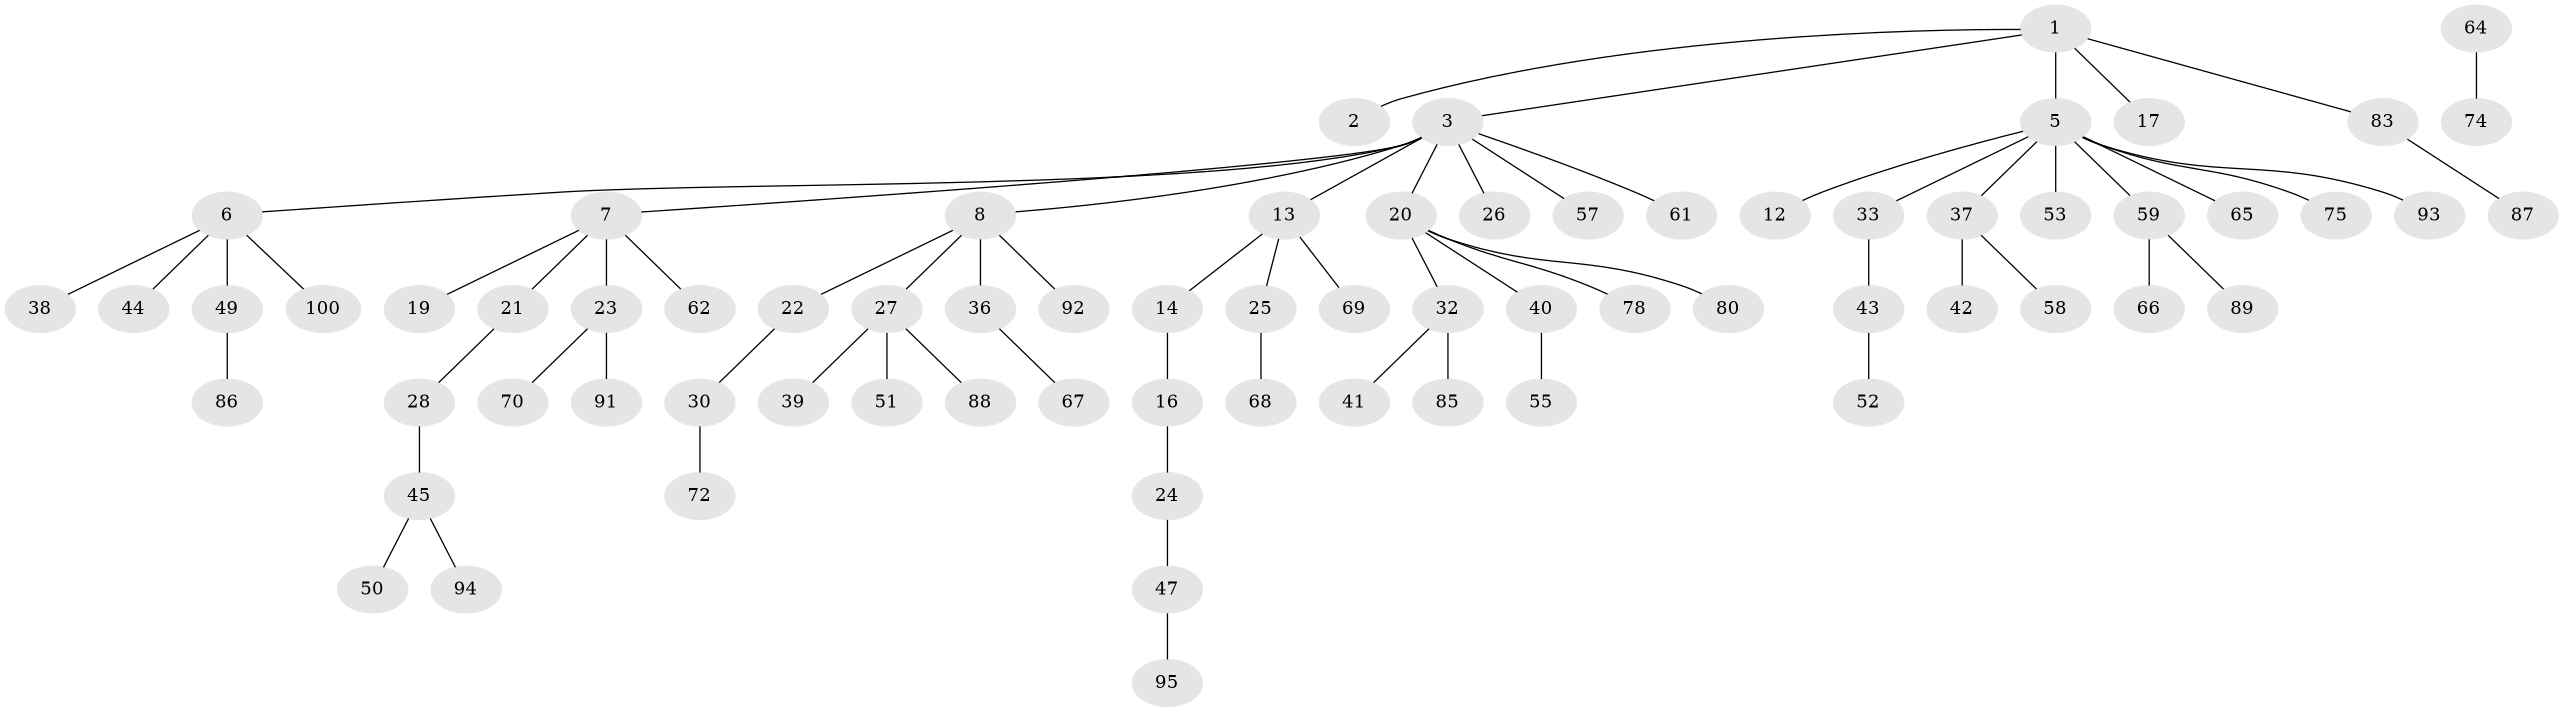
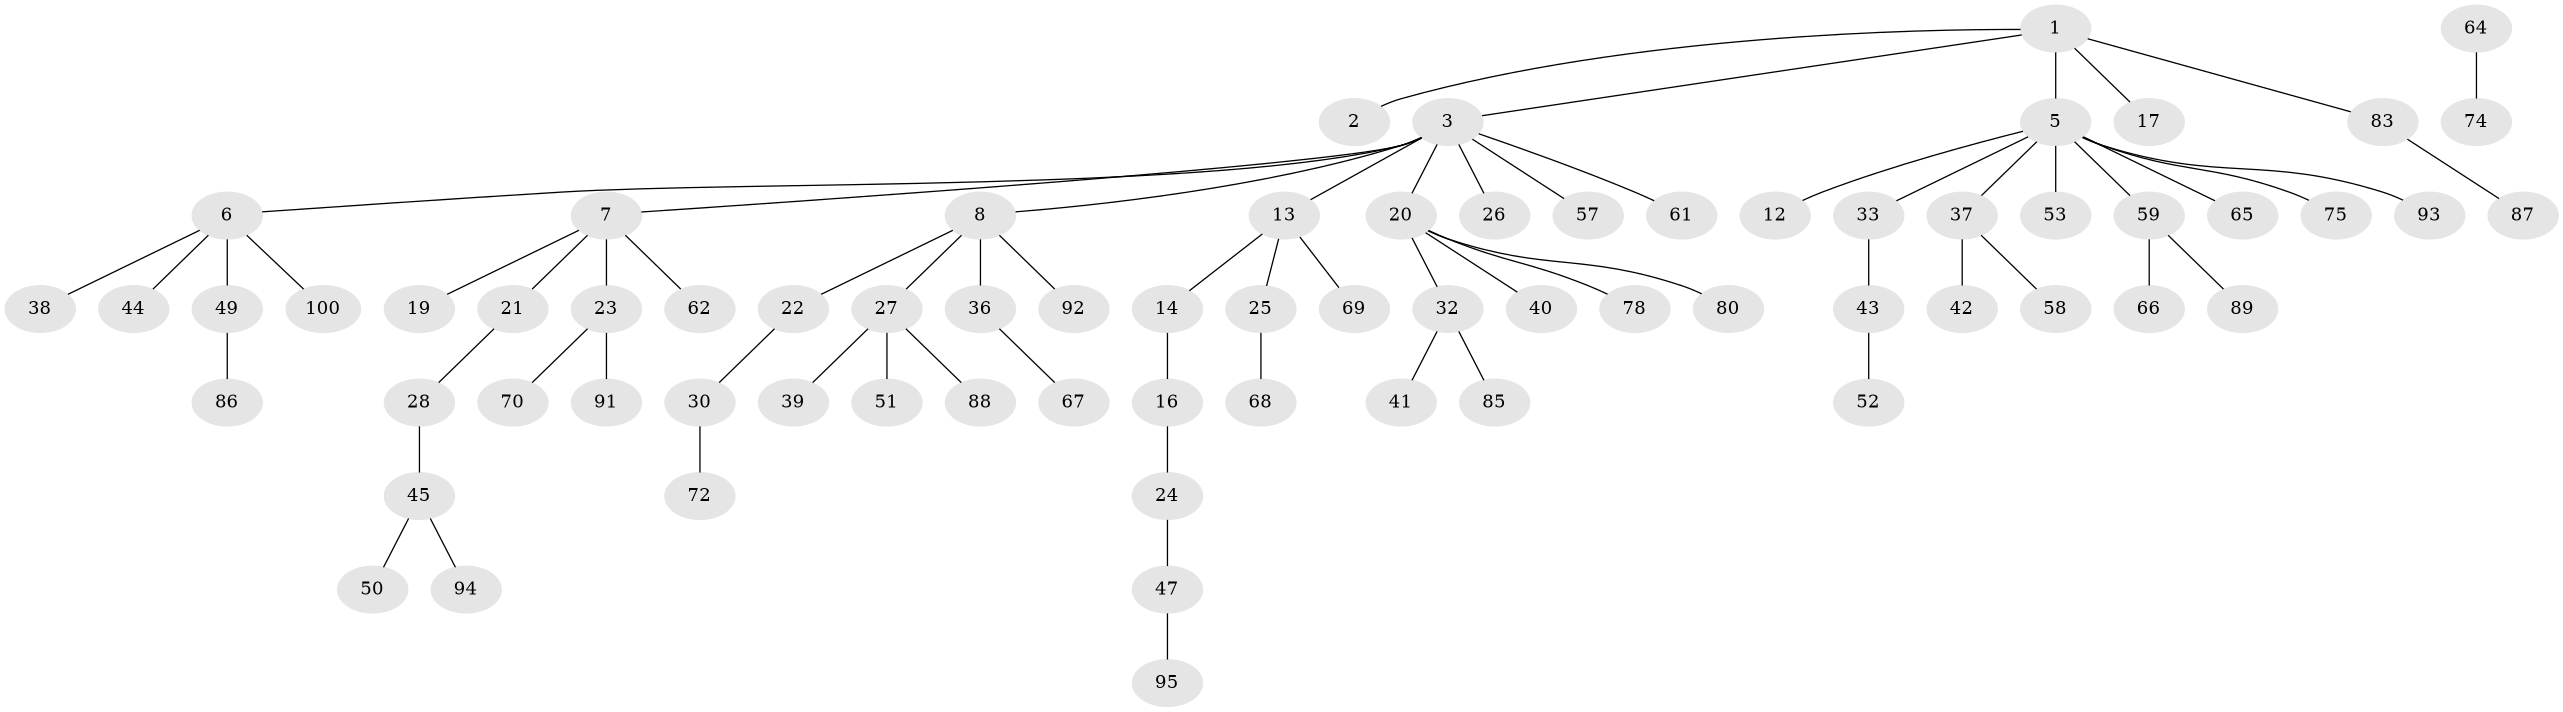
(1541, 403) -> none
